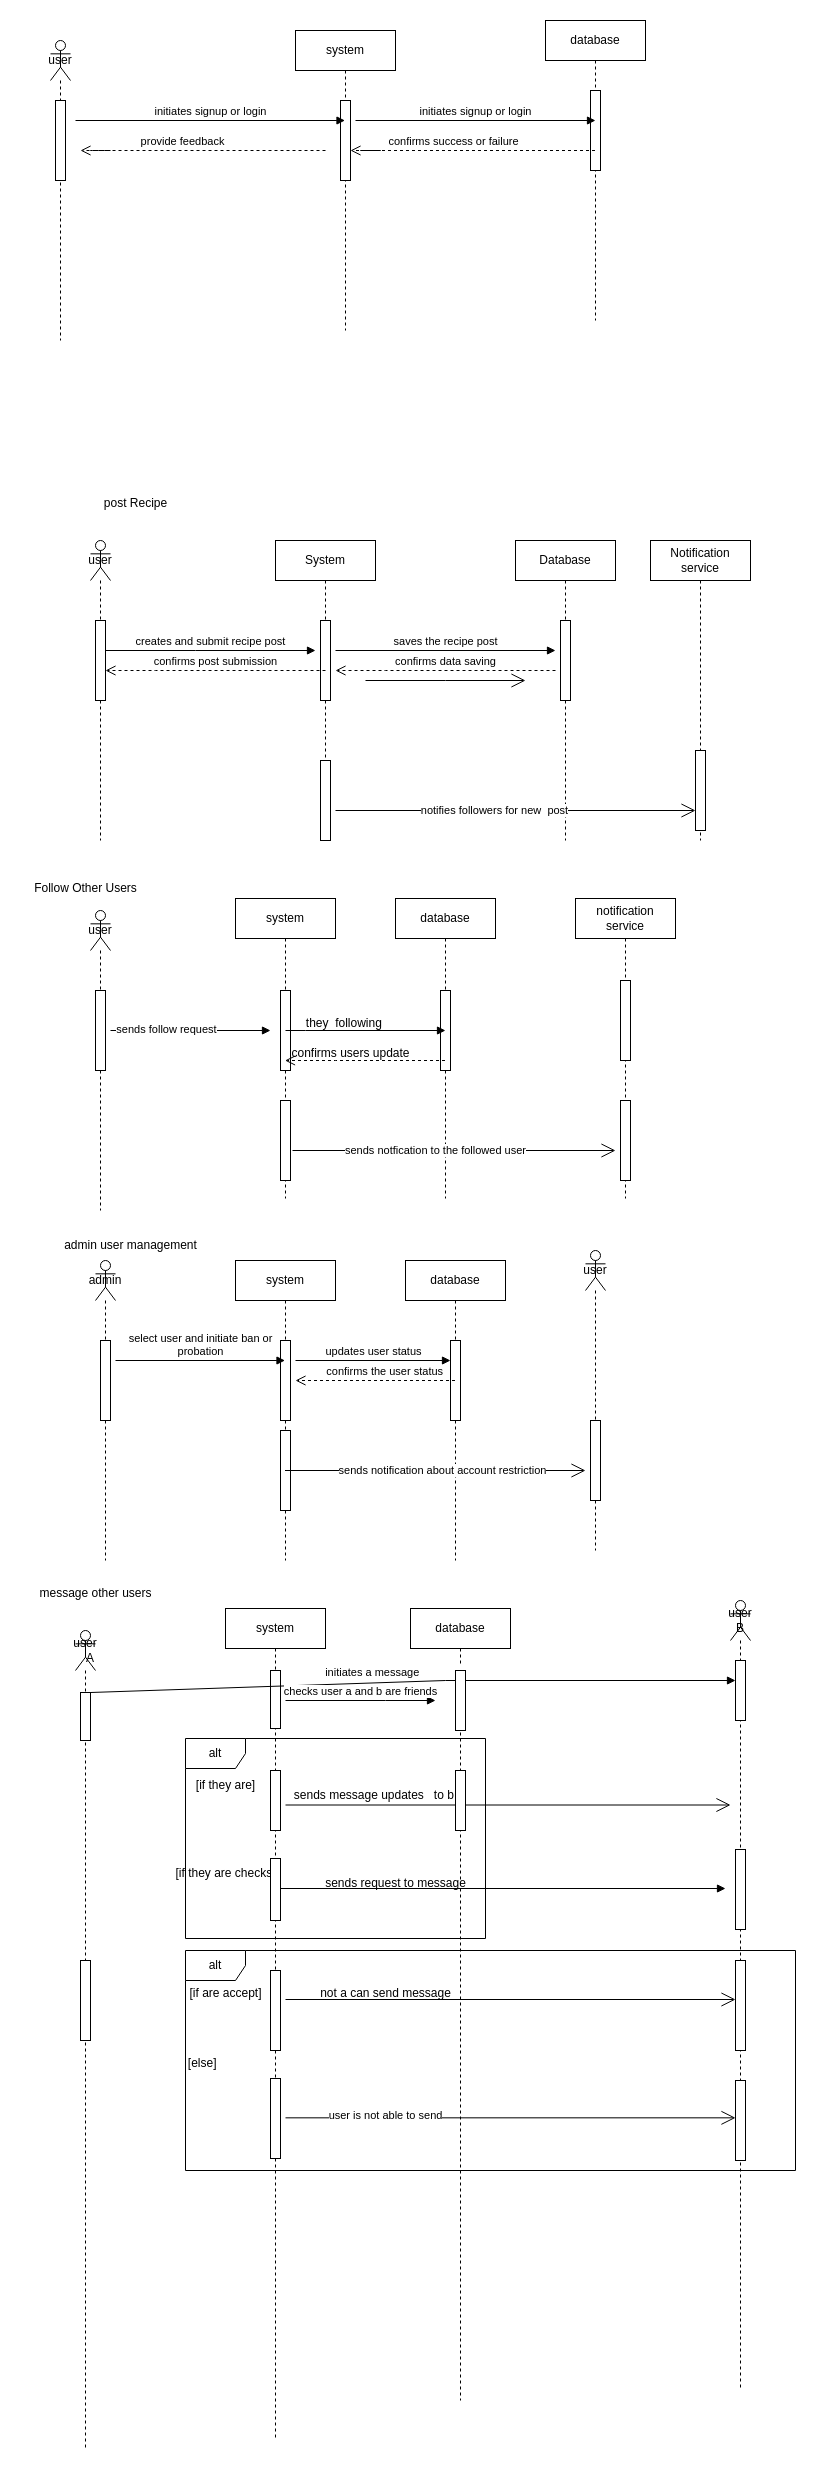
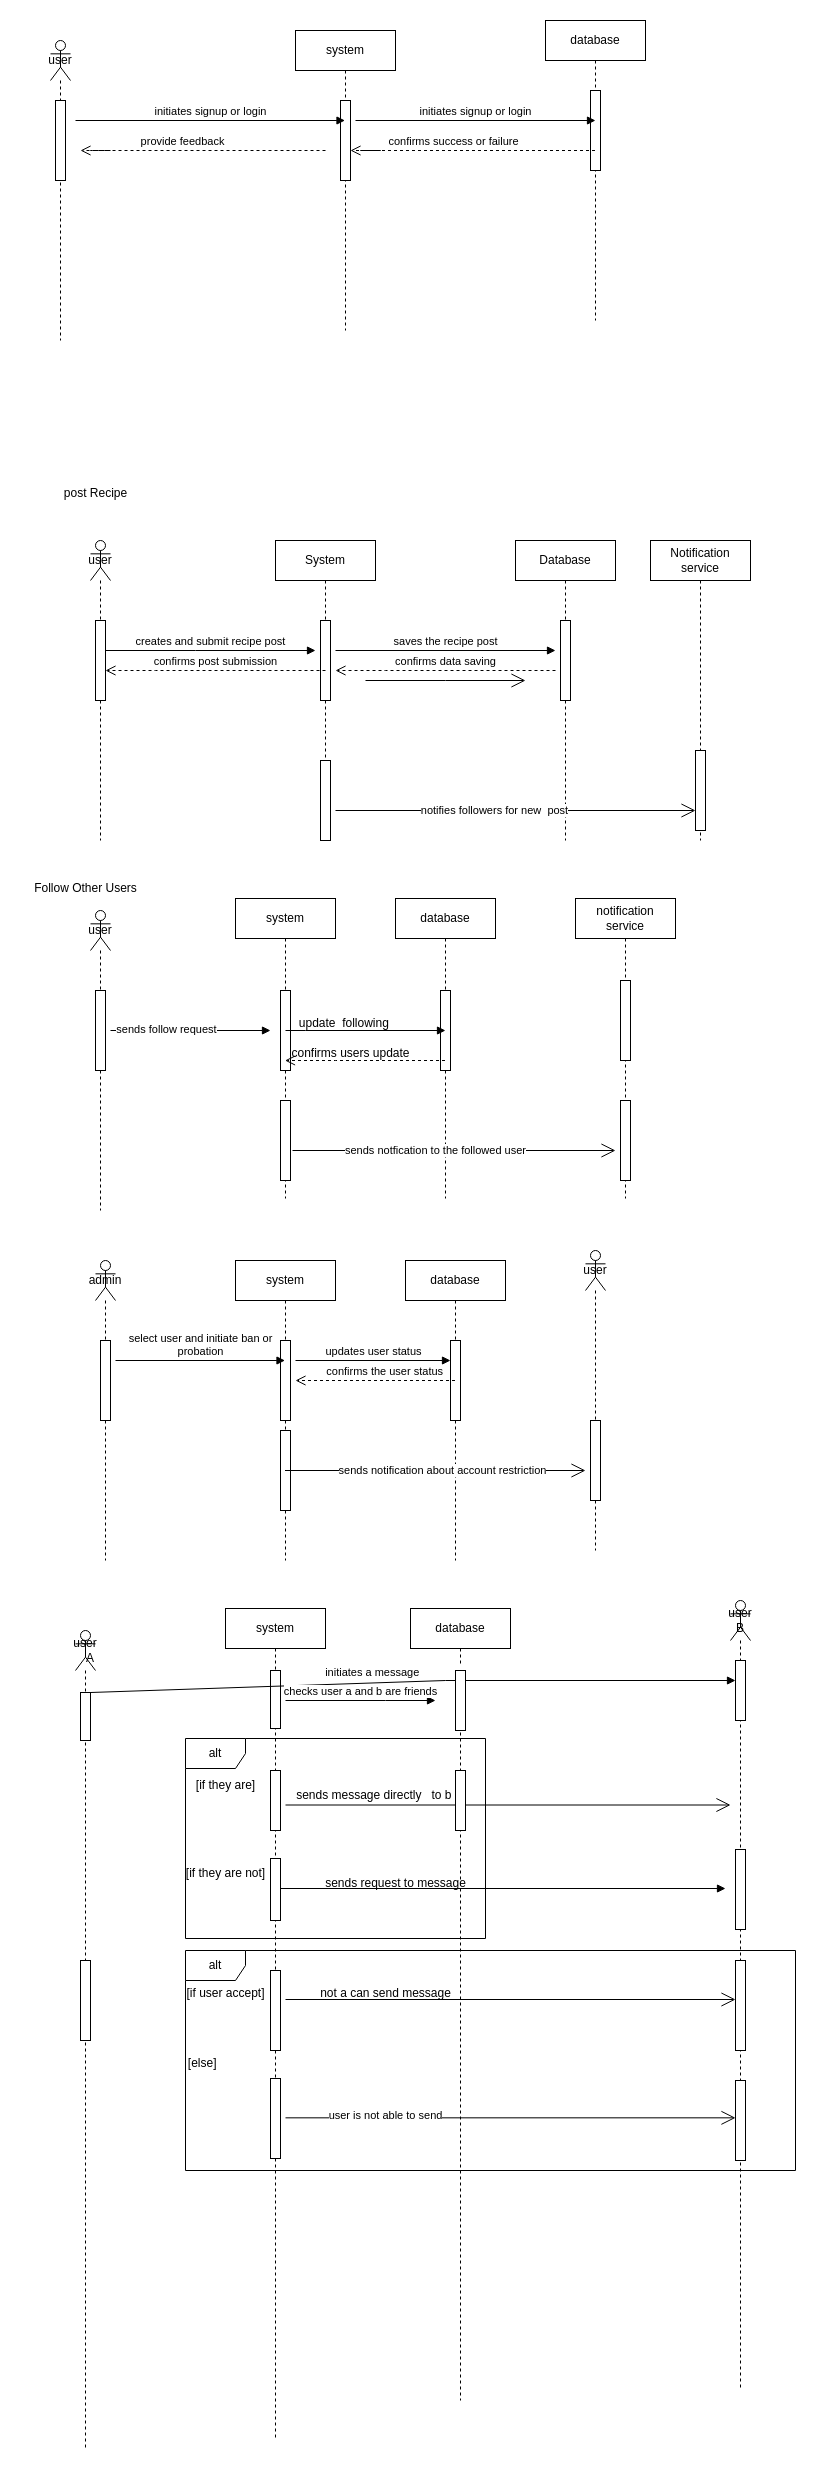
(136, 504) -> (96, 494)
(346, 1024) -> (346, 1024)
(131, 1246) -> none
(96, 1594) -> none
(381, 1796) -> (381, 1796)
(196, 1874) -> (196, 1874)
(196, 1994) -> (196, 1994)
